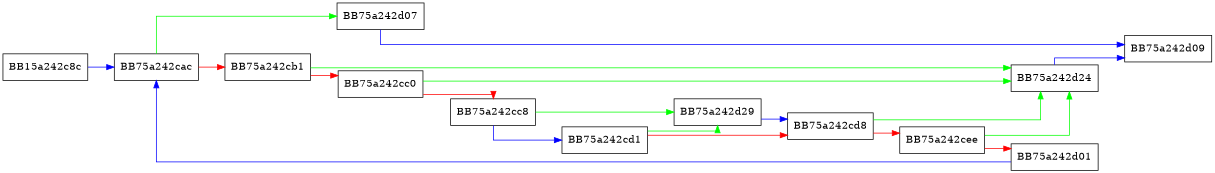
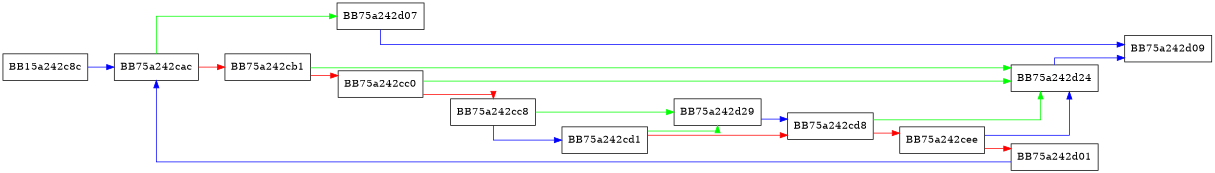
(1045, 135) -> (1045, 135)
